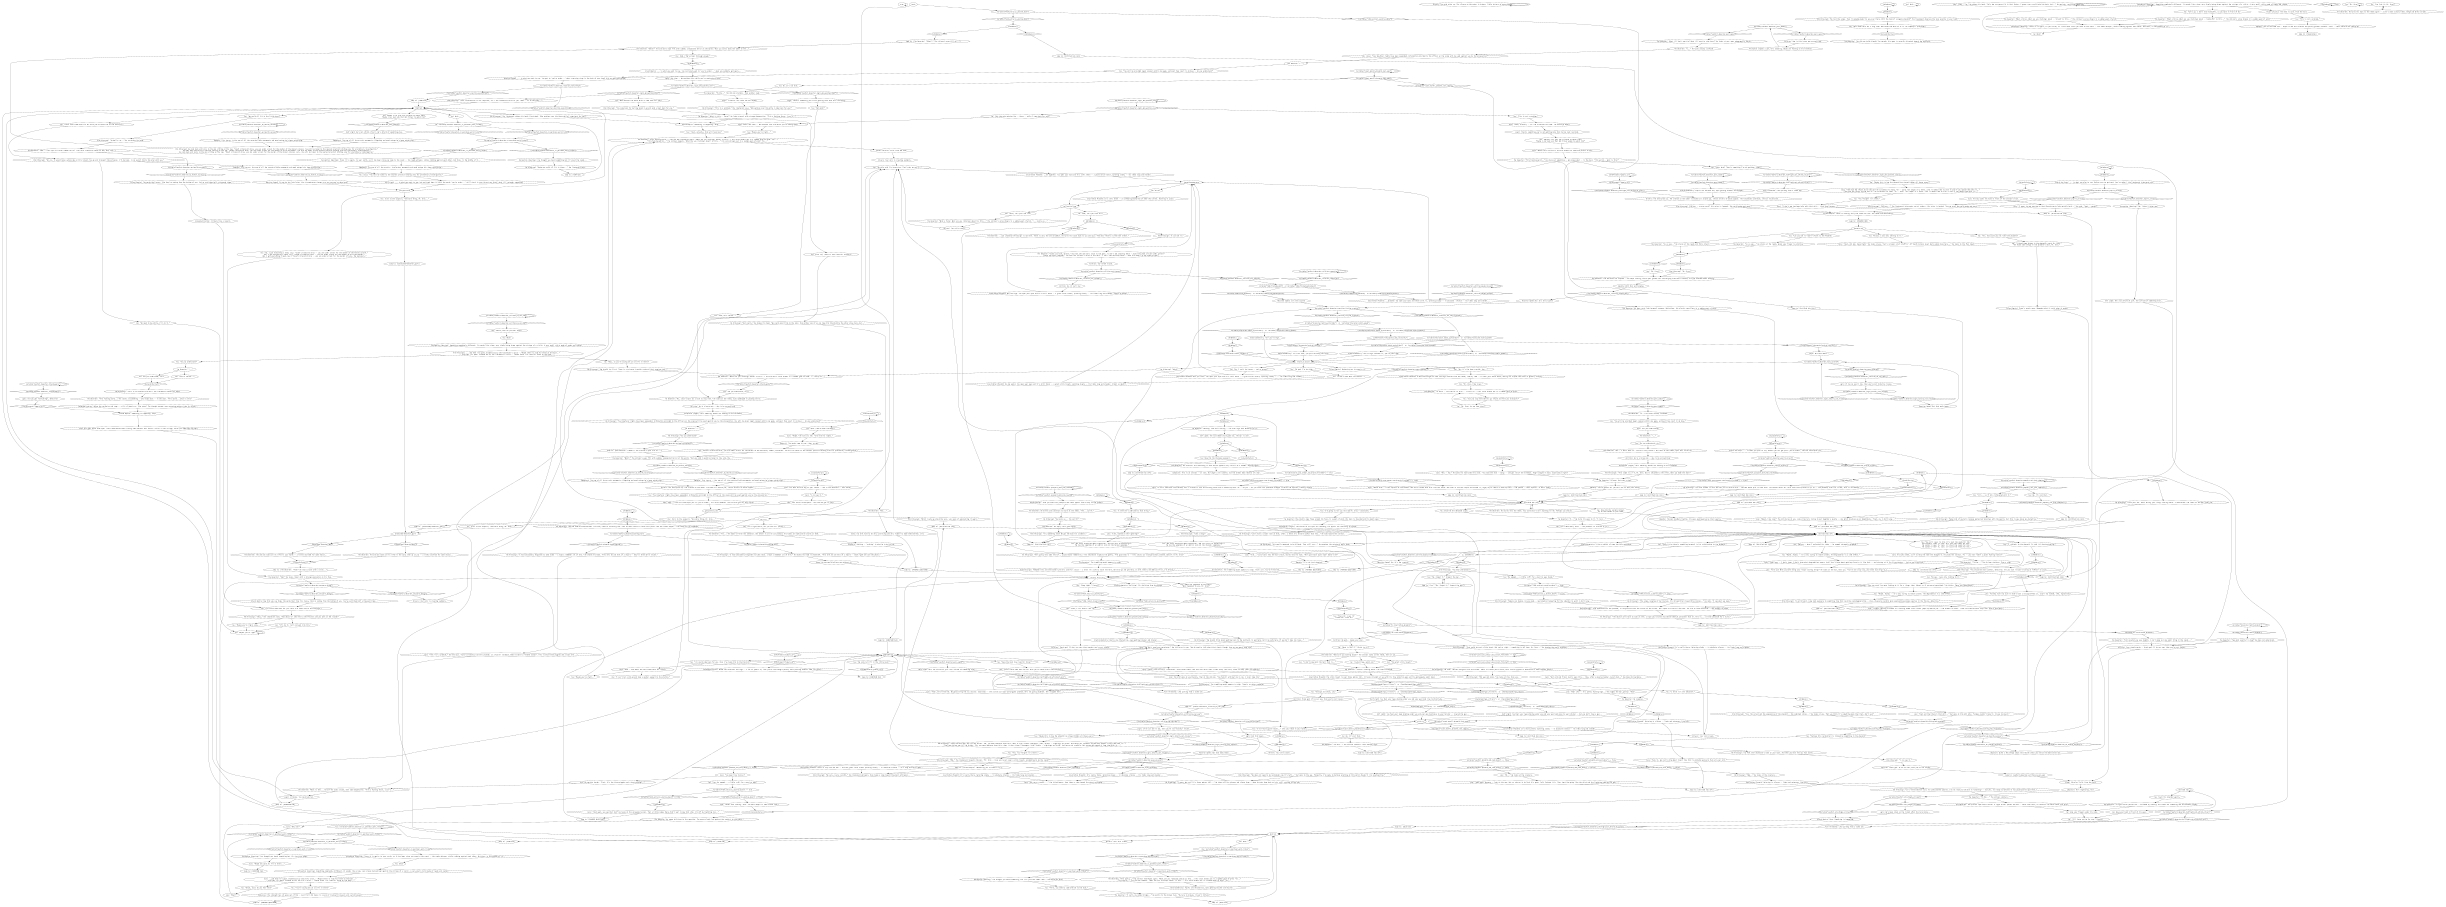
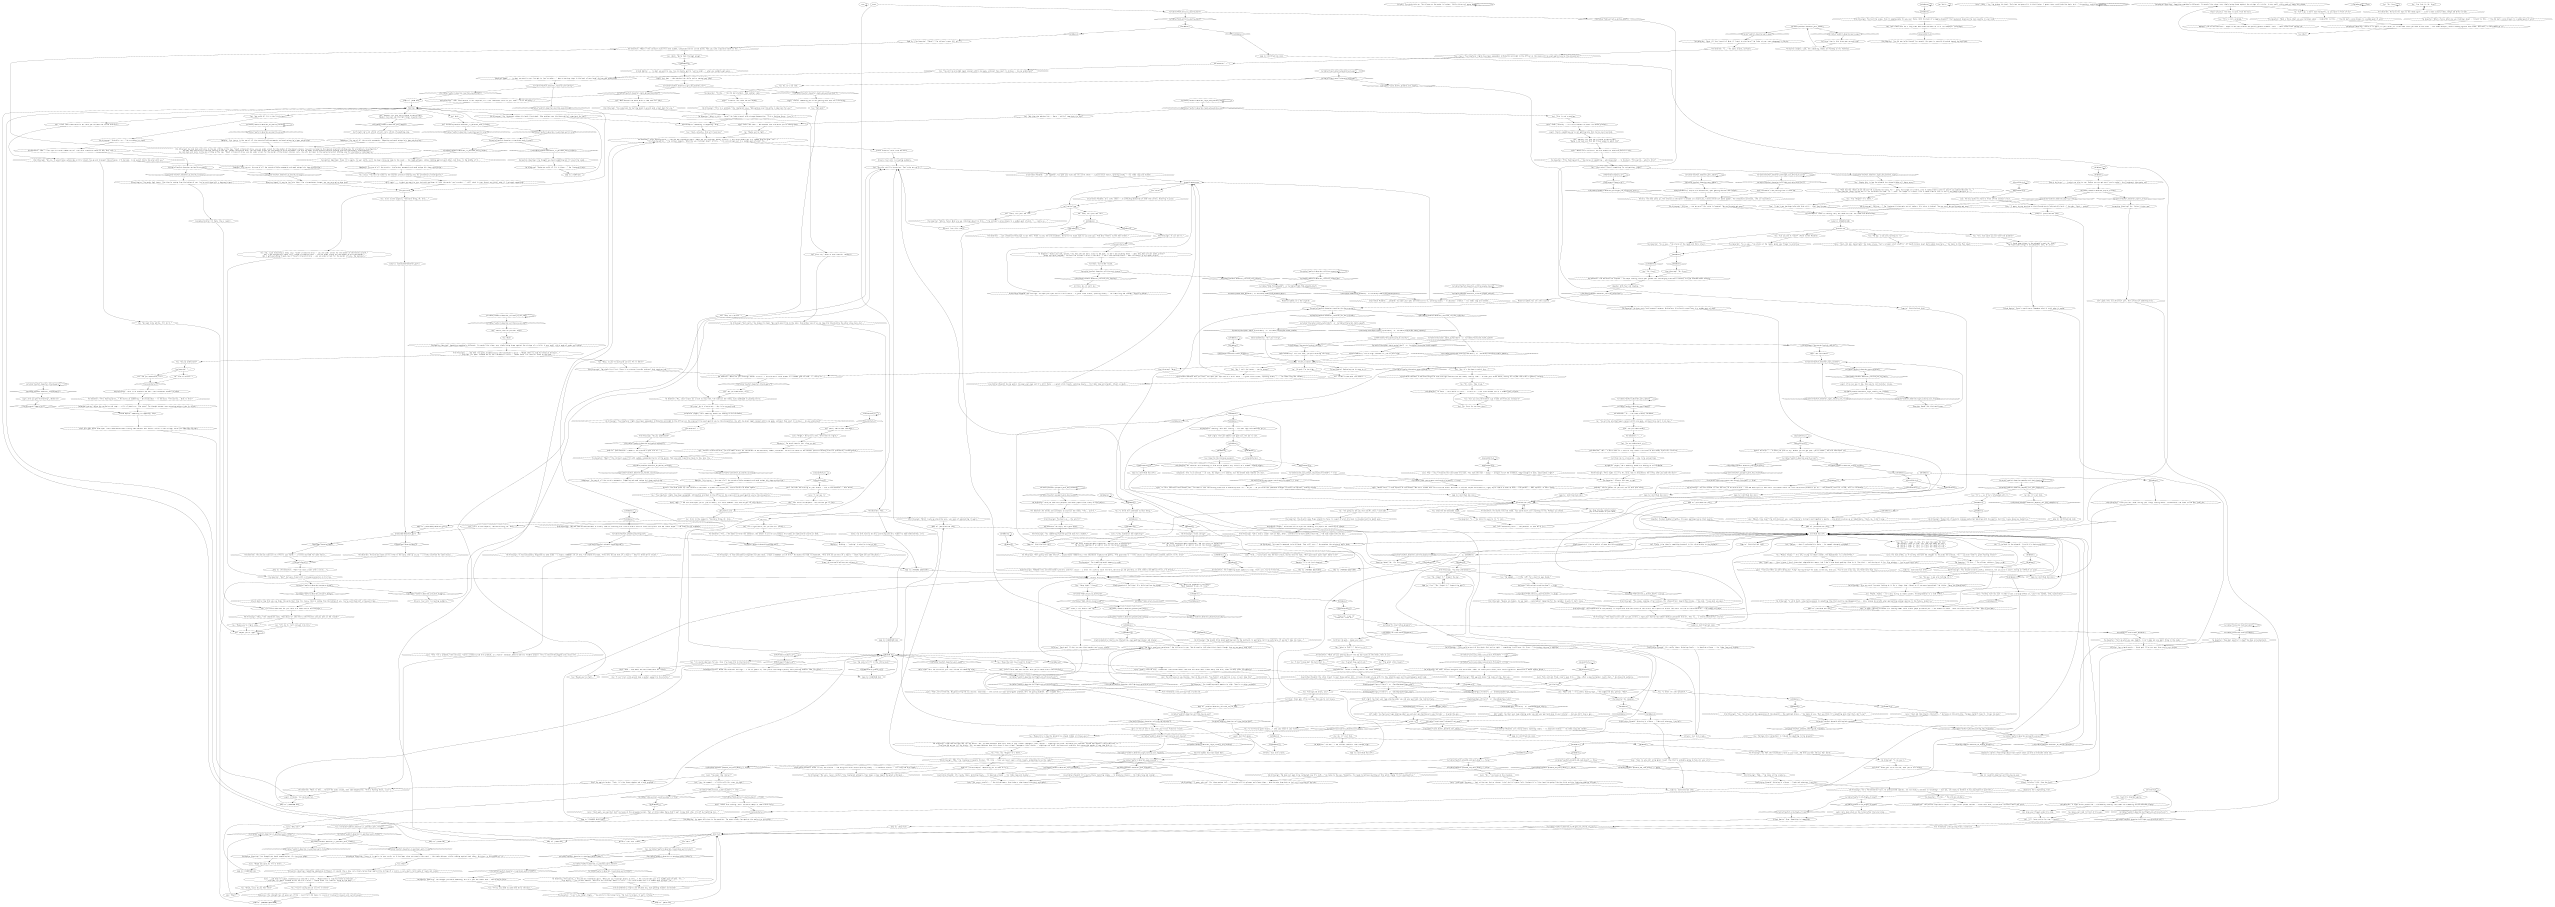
(2308, 34) -> none
